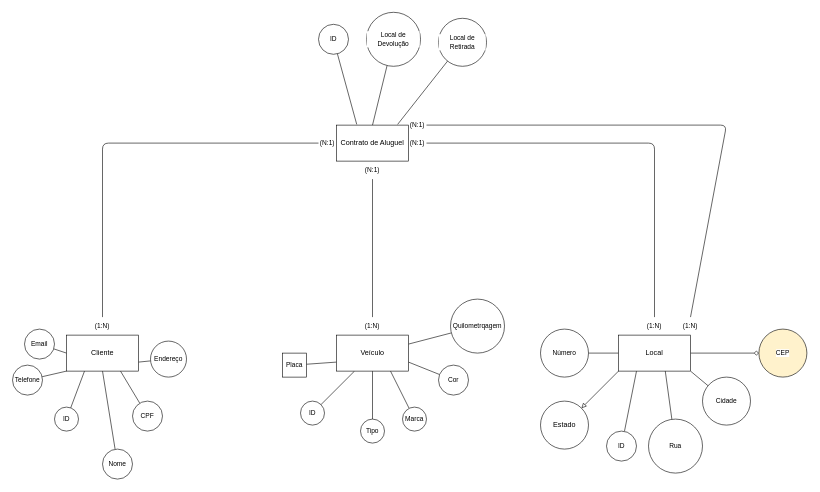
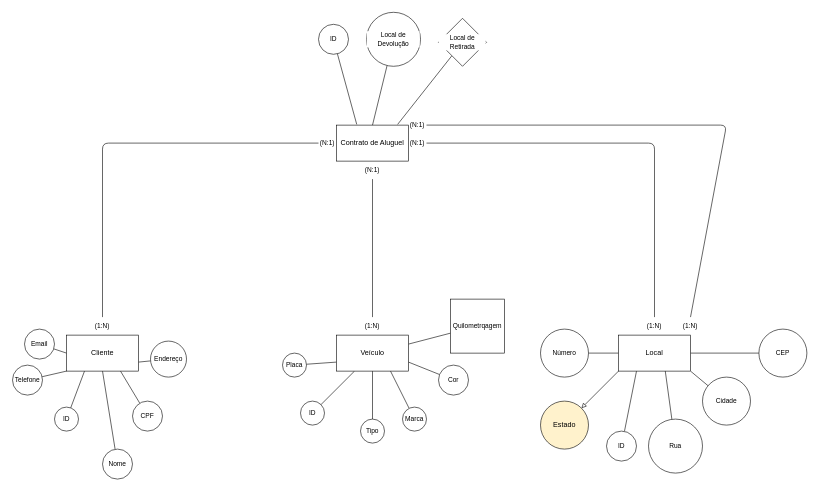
(462, 42) -> (462, 42)
(477, 326) -> (477, 326)
(753, 353) -> (756, 353)
(783, 353) -> (783, 353)
(294, 365) -> (294, 365)
(564, 425) -> (564, 425)
